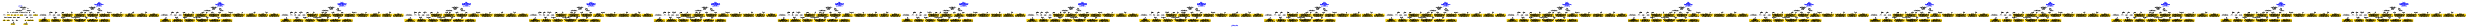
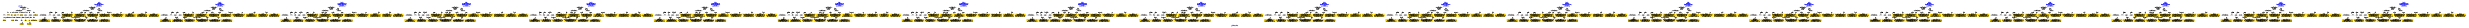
none -> (4, 20)
(8, 20) -> (16, 20)
(17, 20) -> (26, 20)
